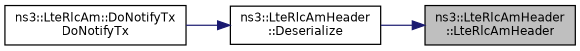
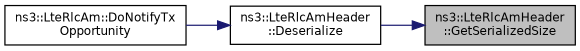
(95, 25) -> (95, 25)
(500, 25) -> (500, 25)
